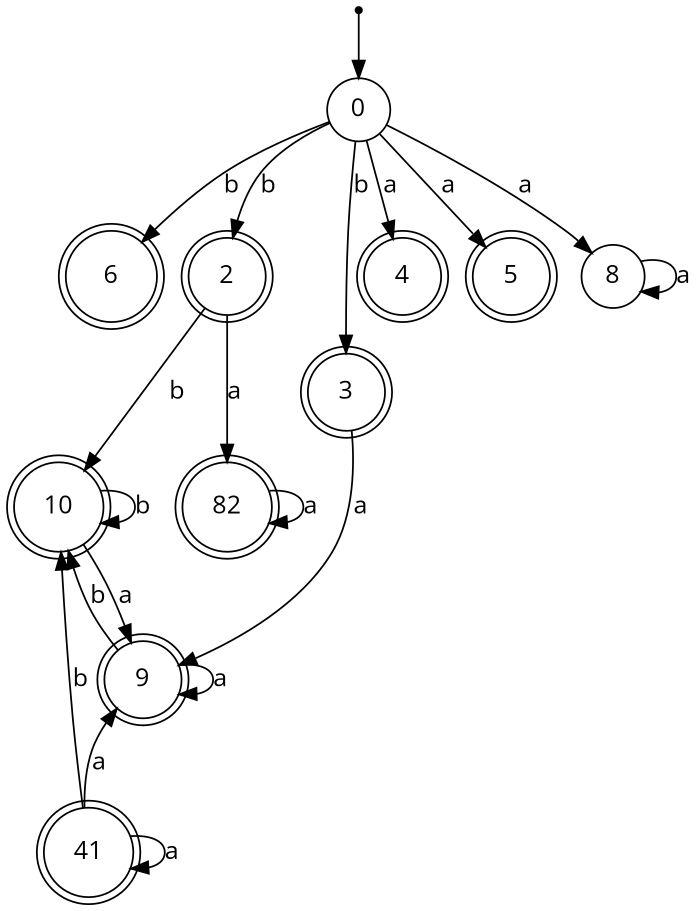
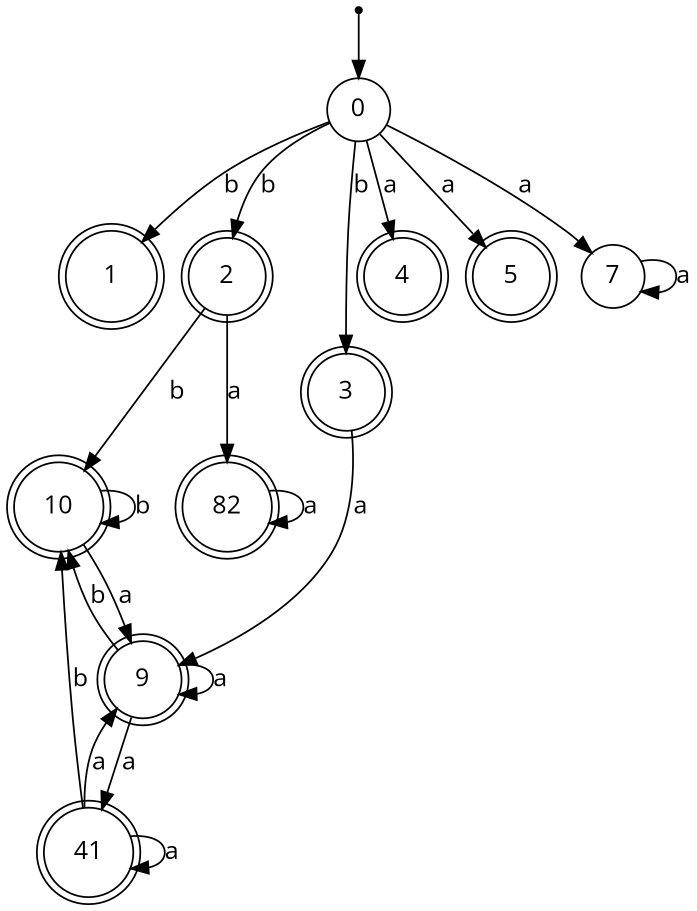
(111, 276) -> (111, 276)
(613, 276) -> (613, 276)
none -> (119, 755)
